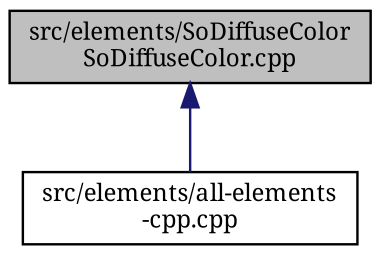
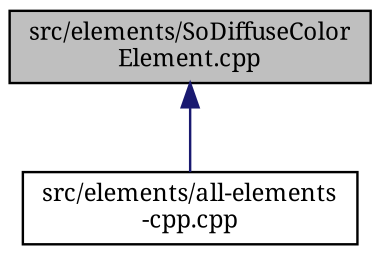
(190, 47) -> (190, 47)
